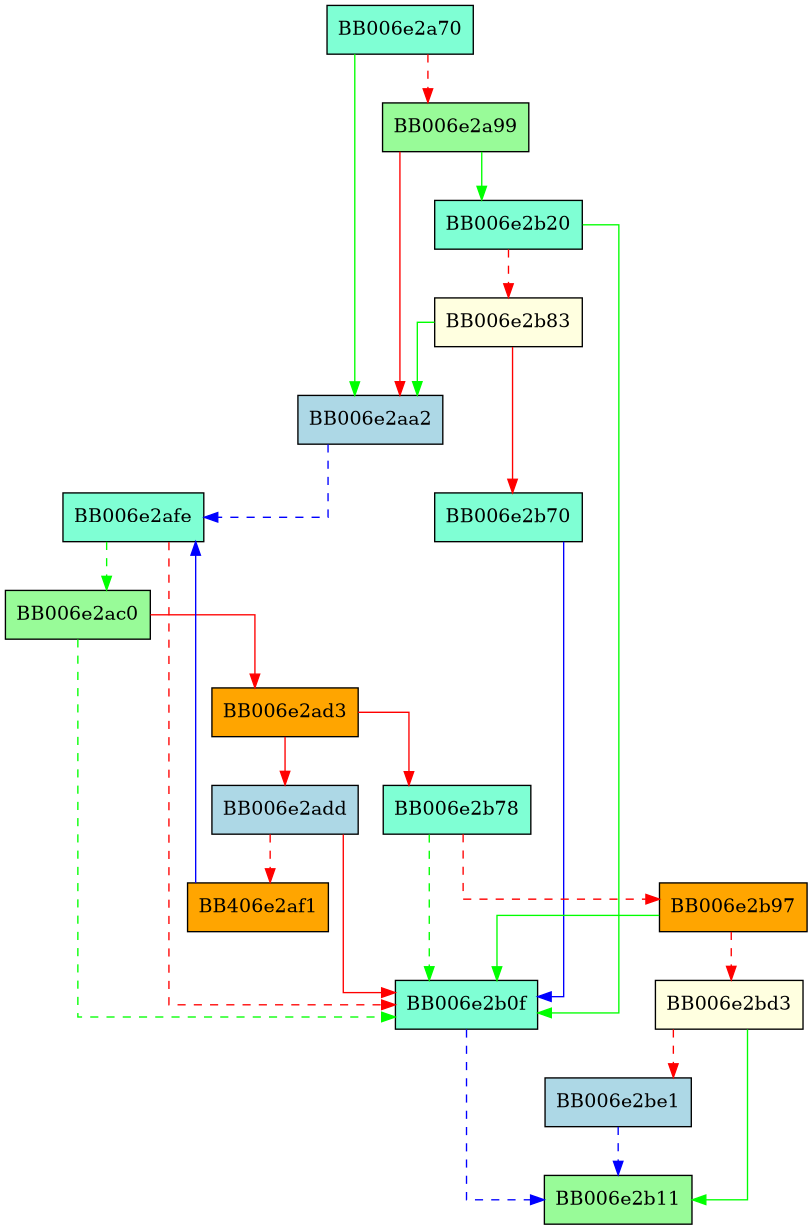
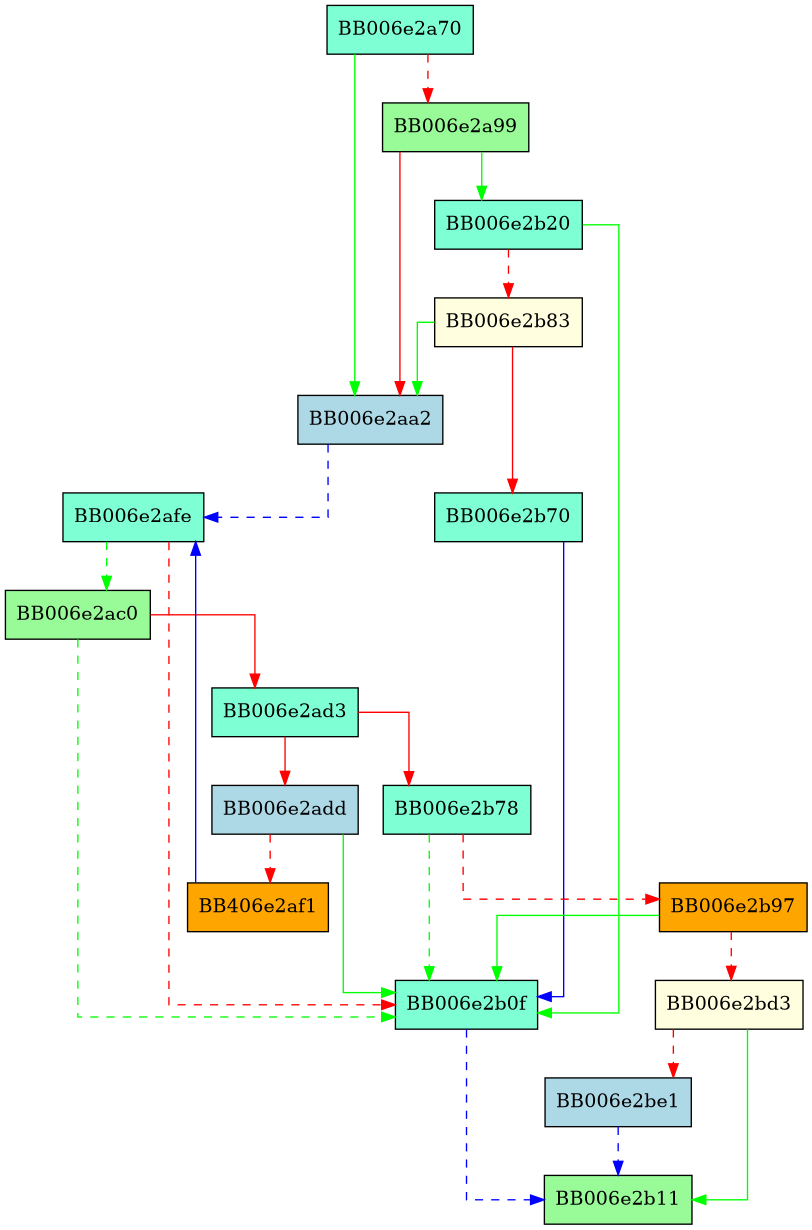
(285, 712) -> (285, 712)
(343, 933) -> (343, 933)
